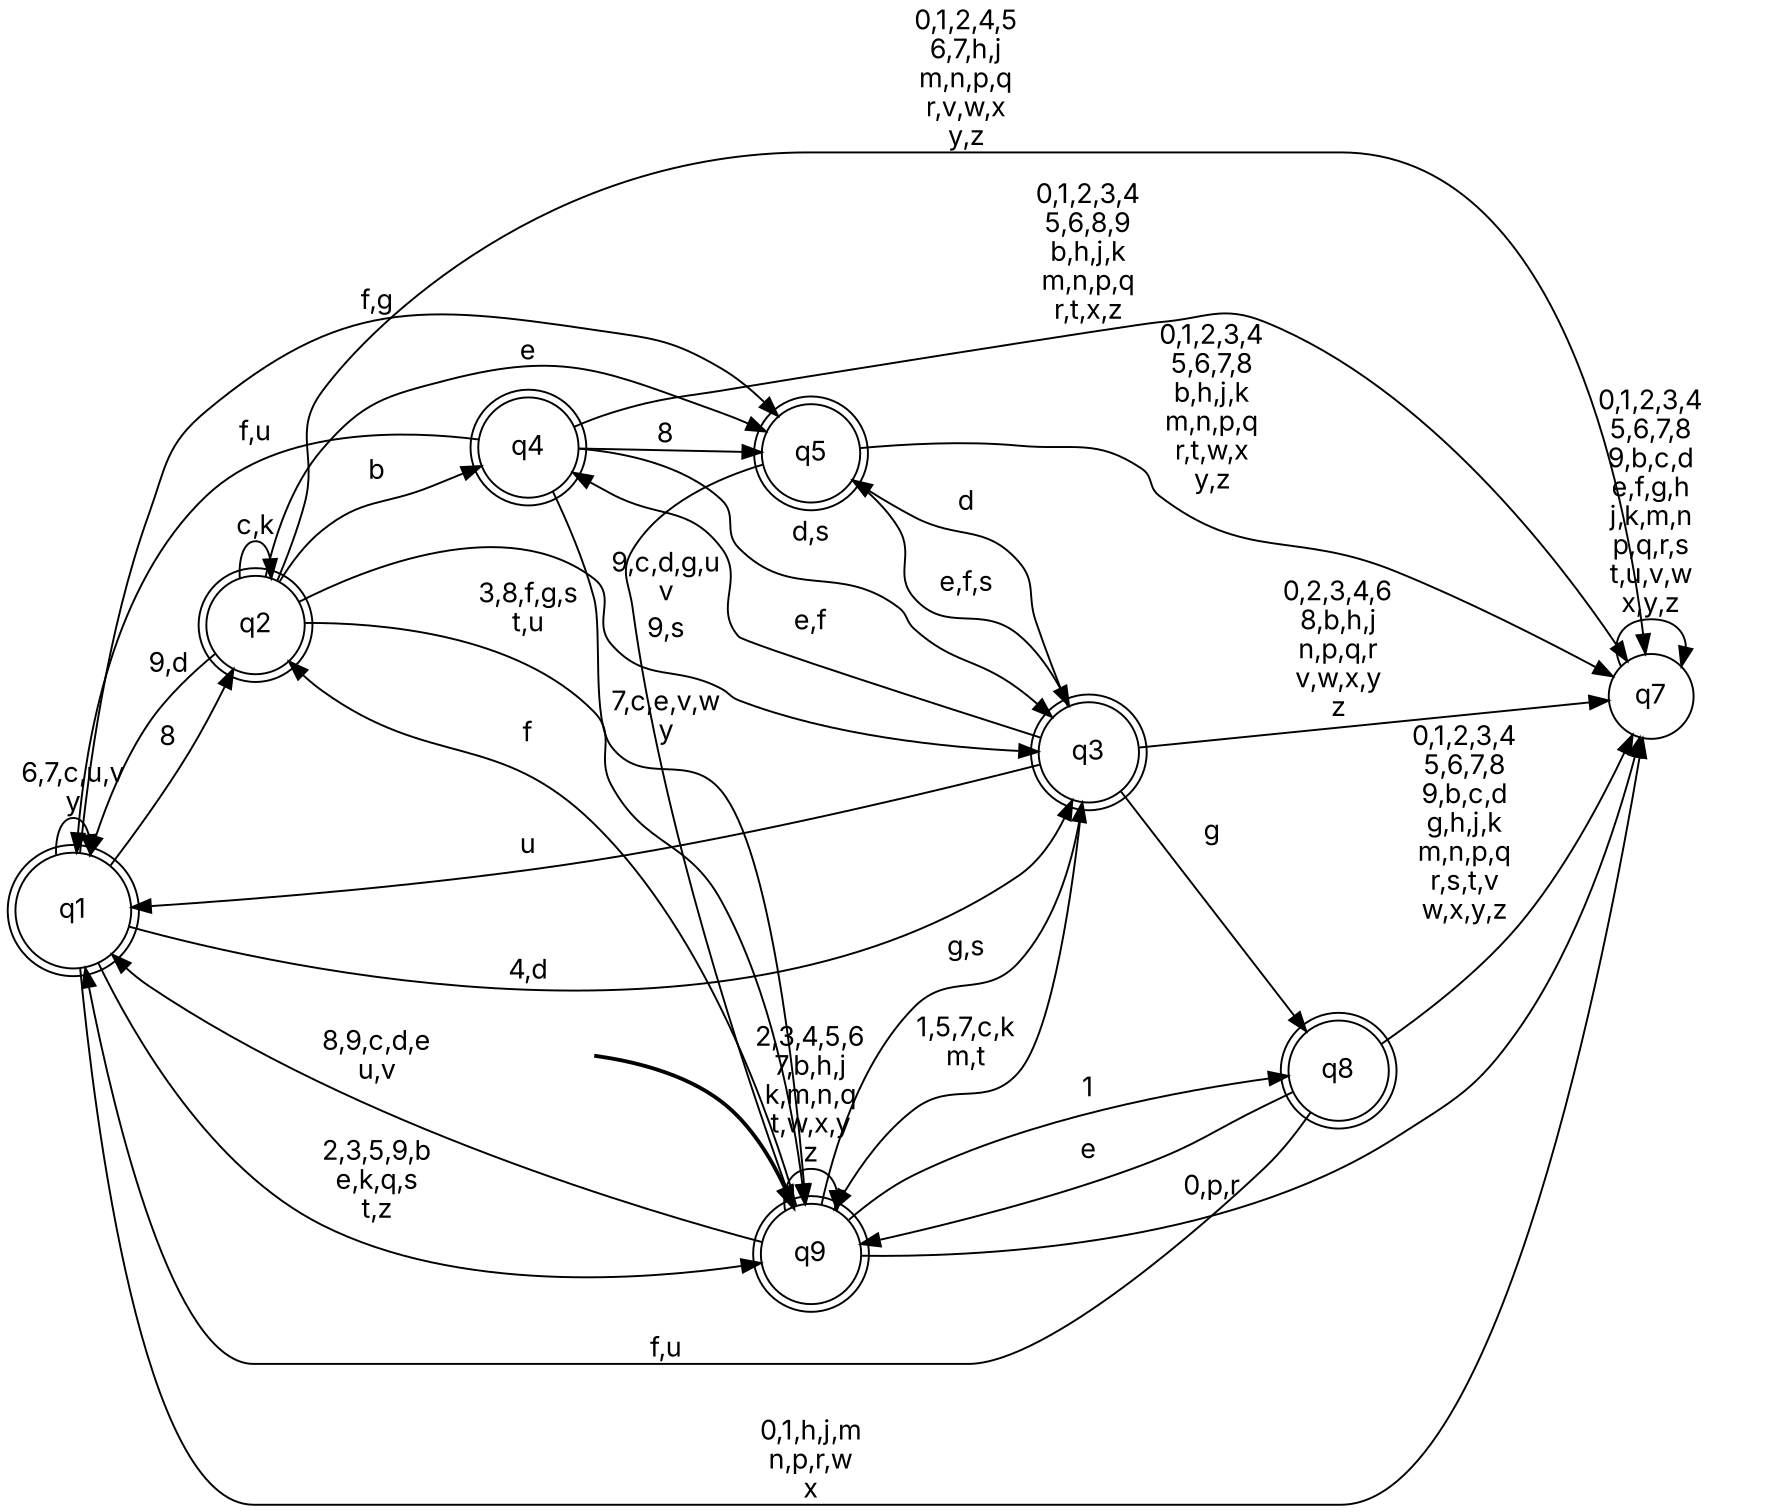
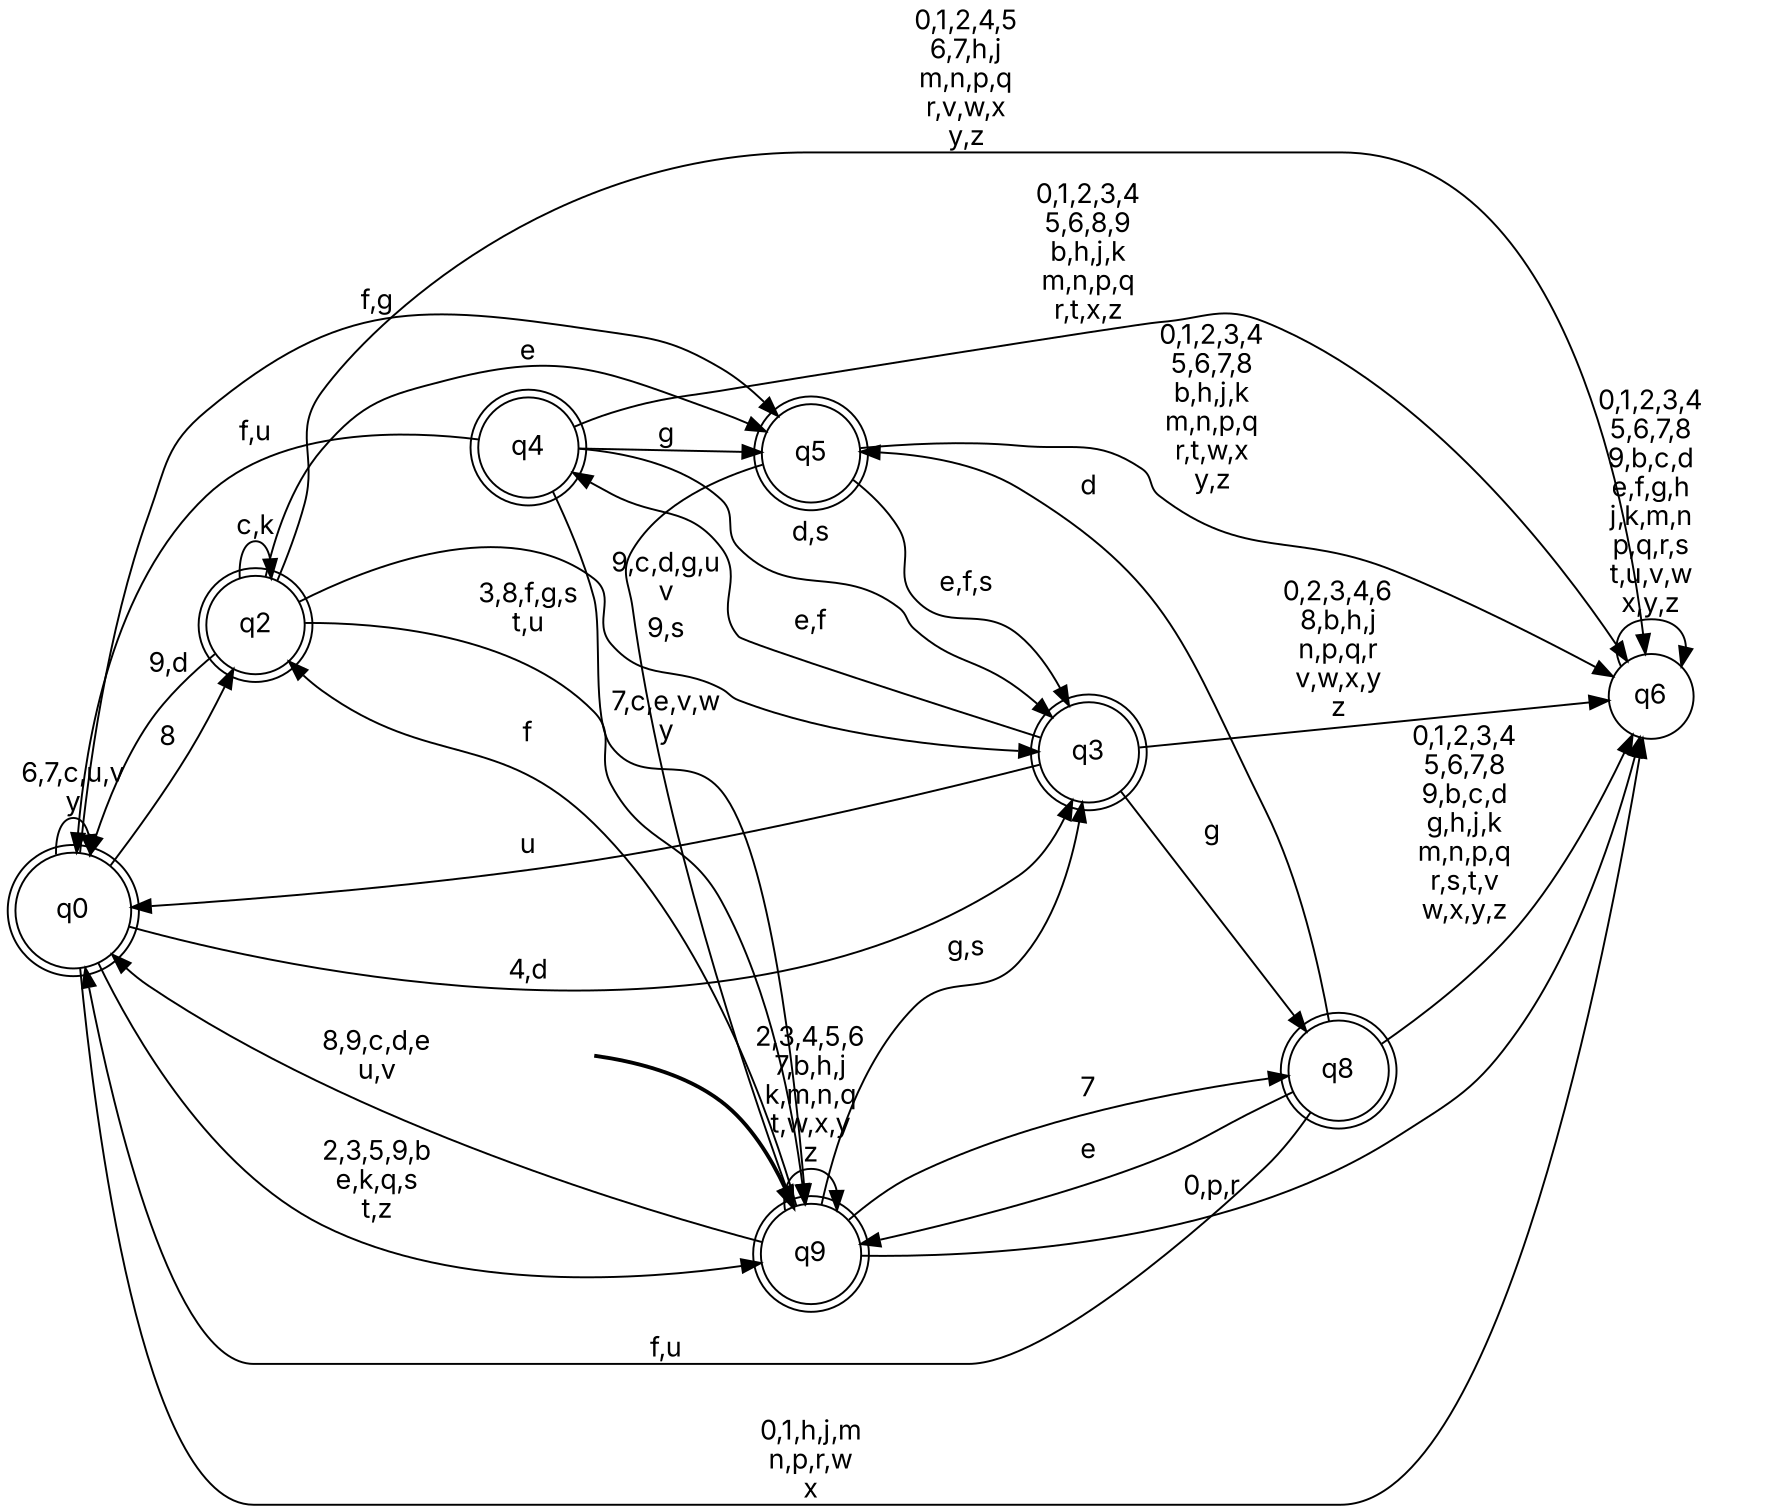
(666, 435) -> (666, 435)
(359, 508) -> none
(1013, 557) -> (1191, 659)
(1651, 696) -> (1651, 696)
(73, 911) -> (73, 911)
(1033, 1048) -> none
(1089, 1089) -> (1089, 1089)
